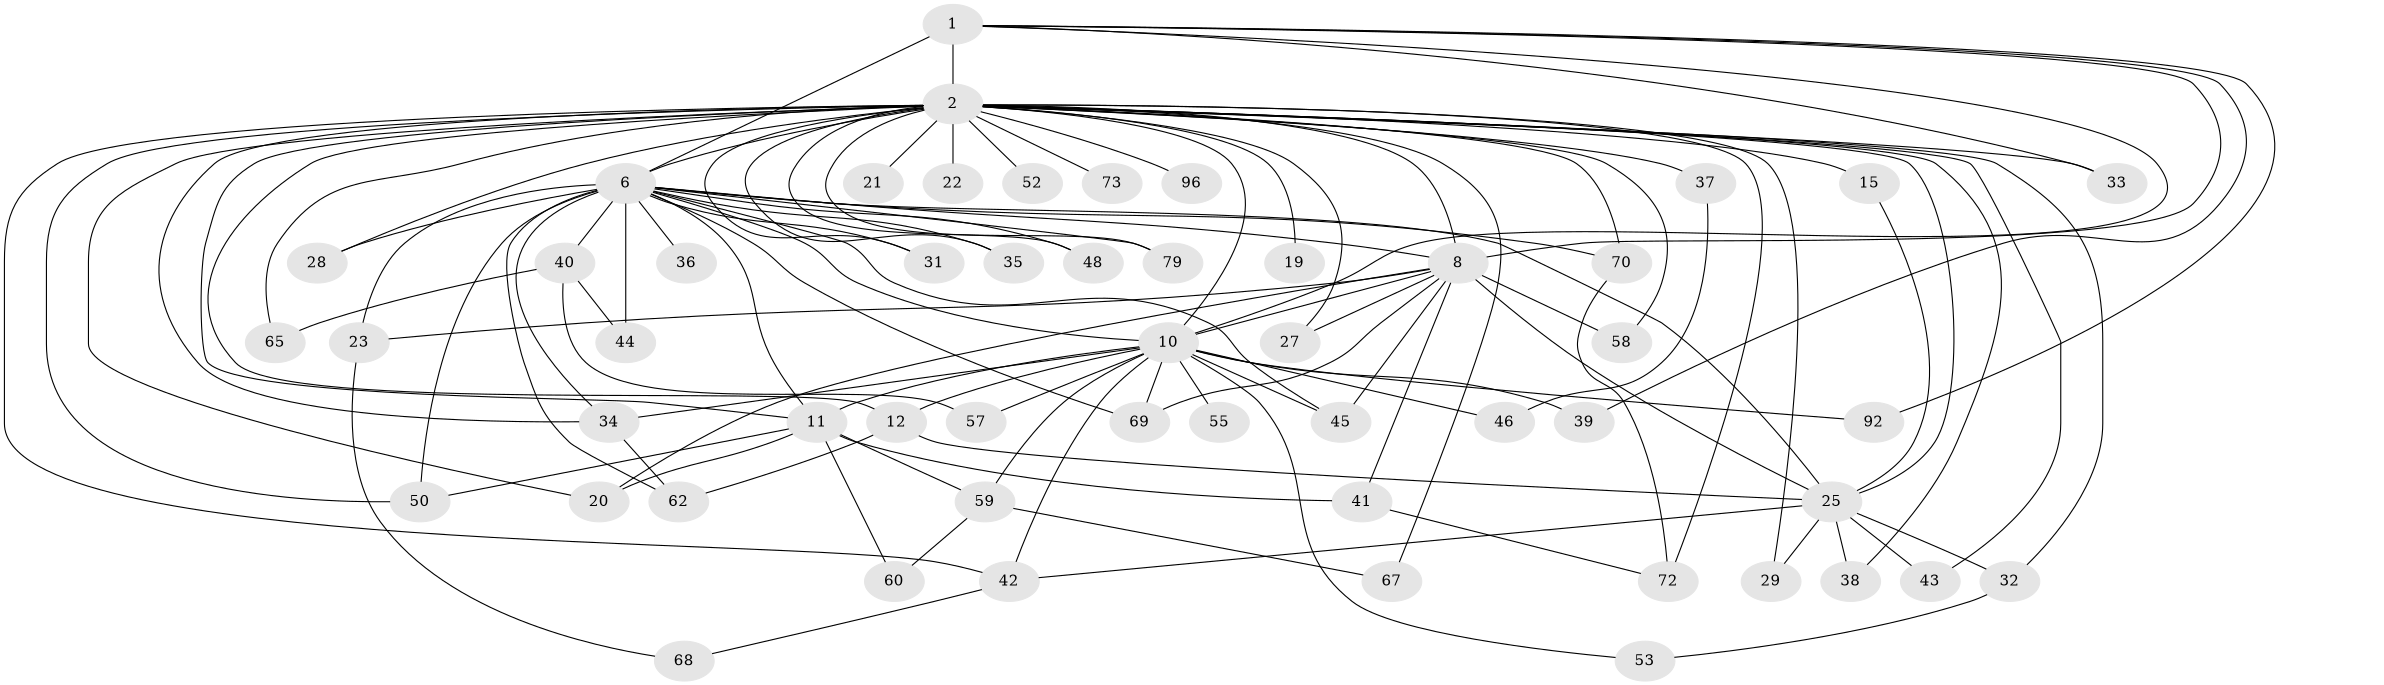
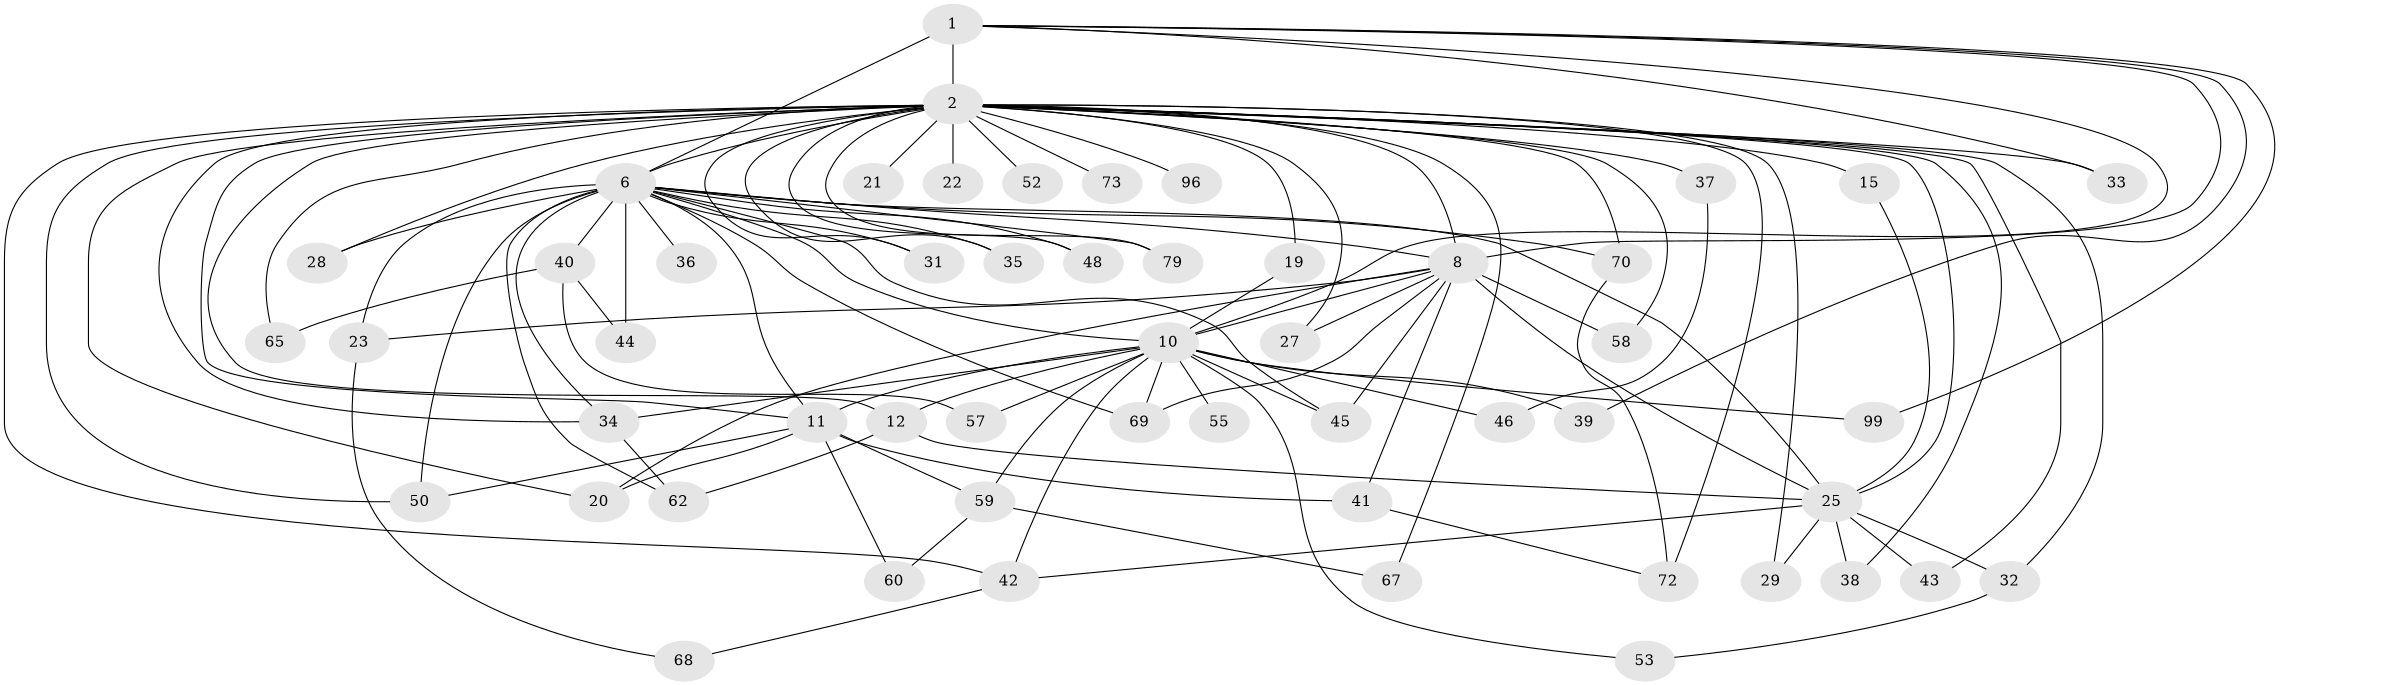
(1199, 144) -> (1217, 312)
(1874, 422) -> (1874, 422)
